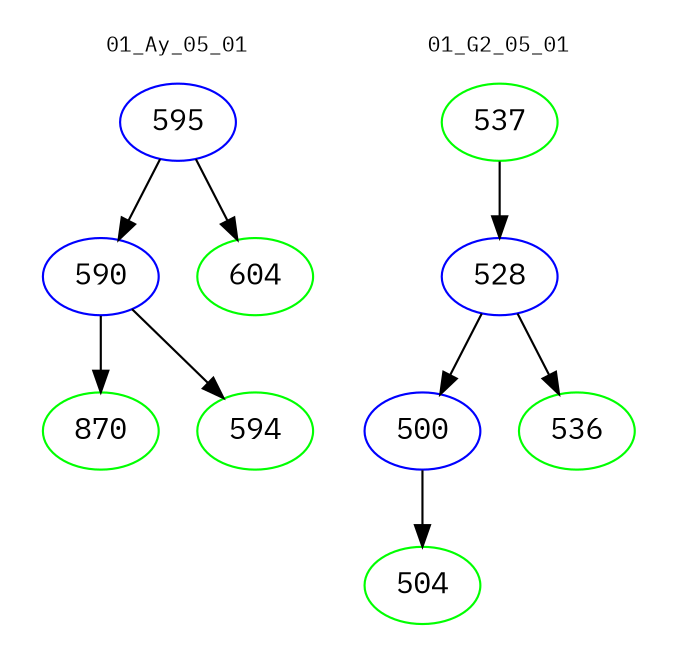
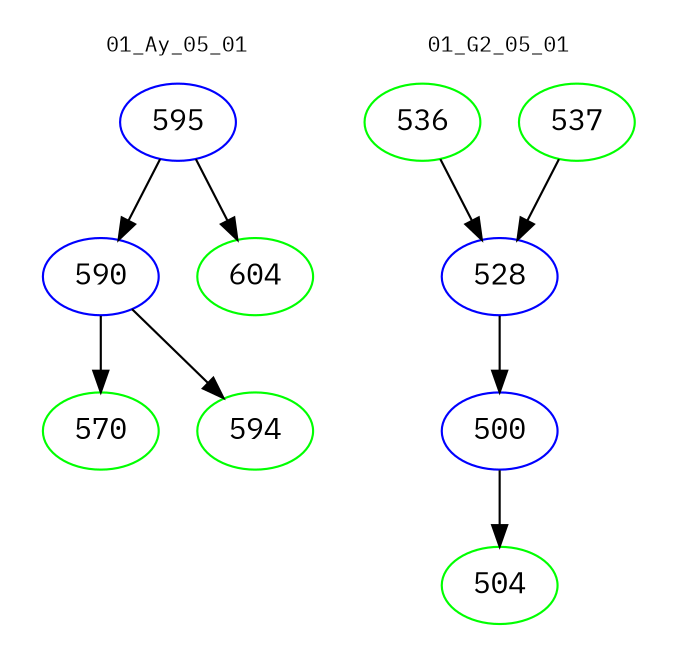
(533, 344) -> (456, 190)
(101, 431) -> (101, 431)
